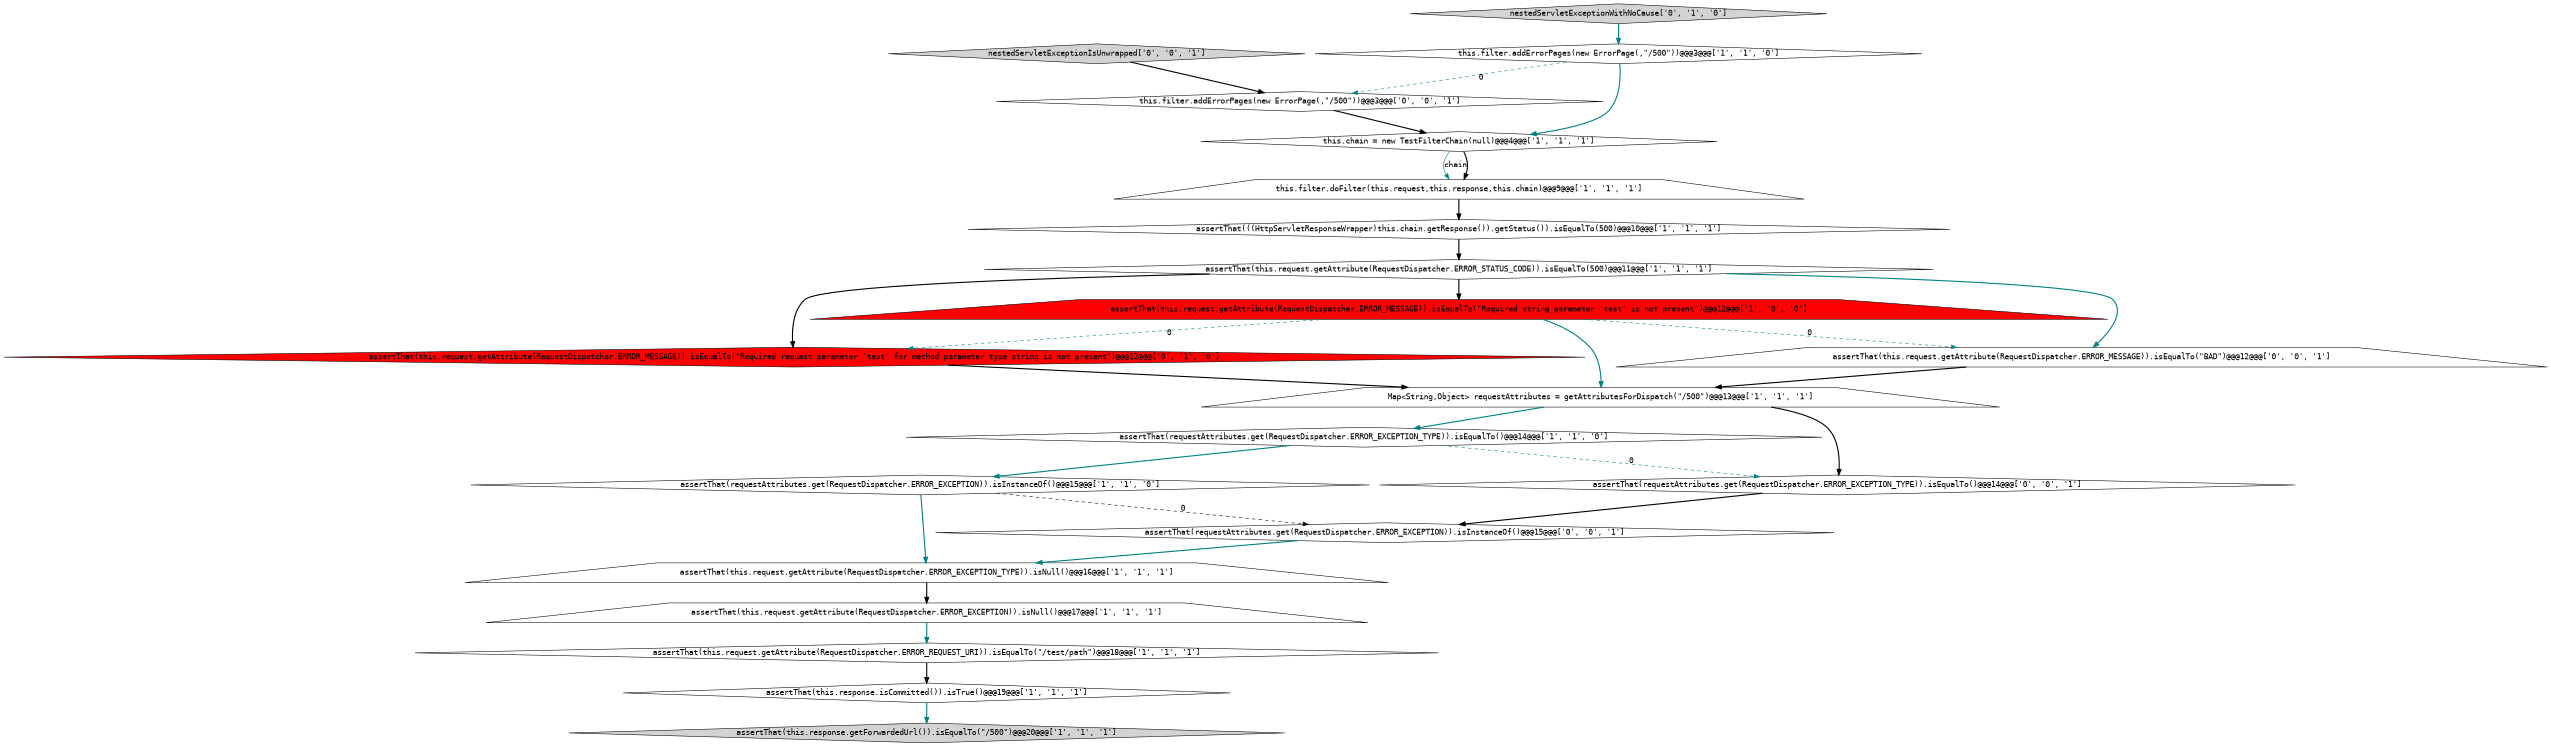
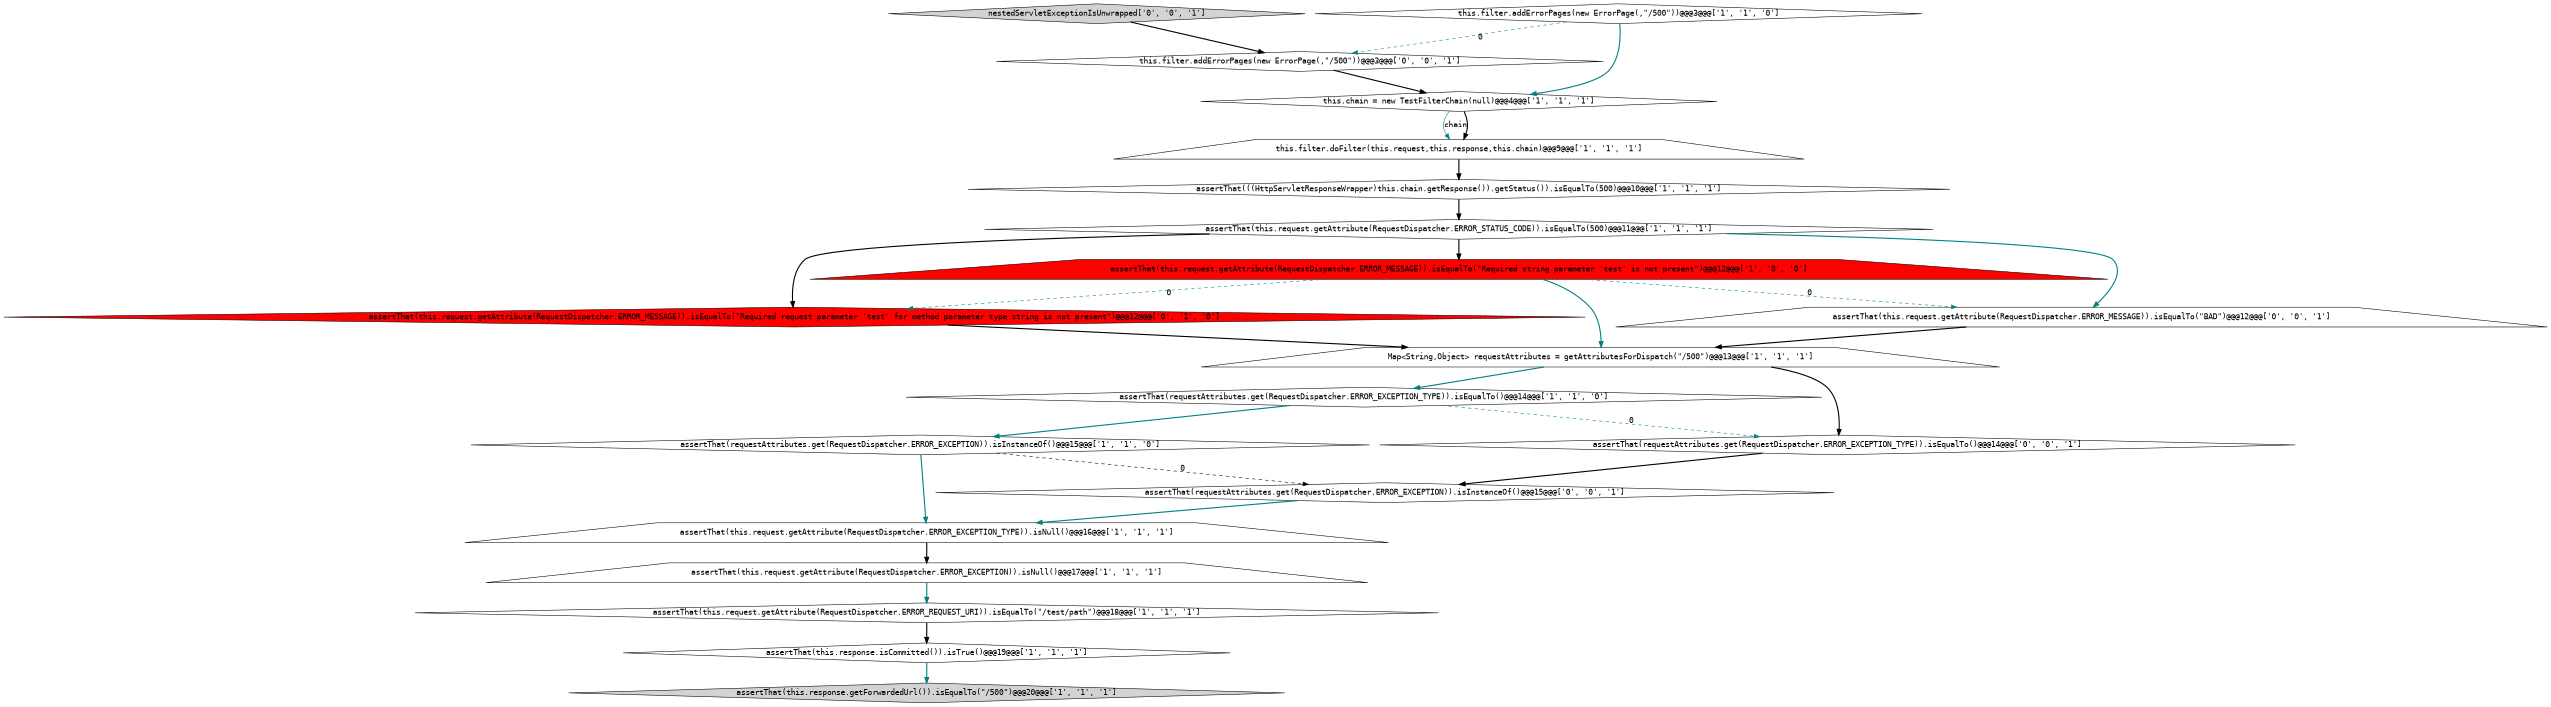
(1619, 14) -> none
